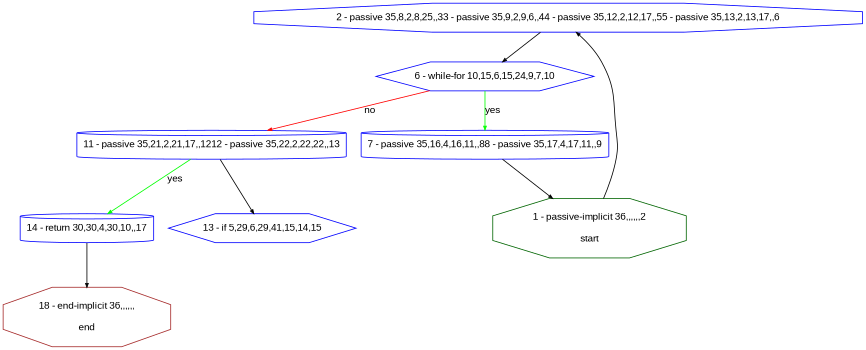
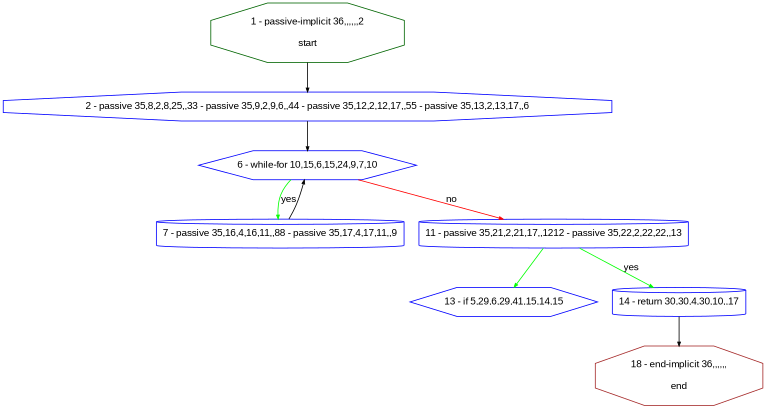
(526, 178) -> (297, 202)
(236, 185) -> (530, 266)
